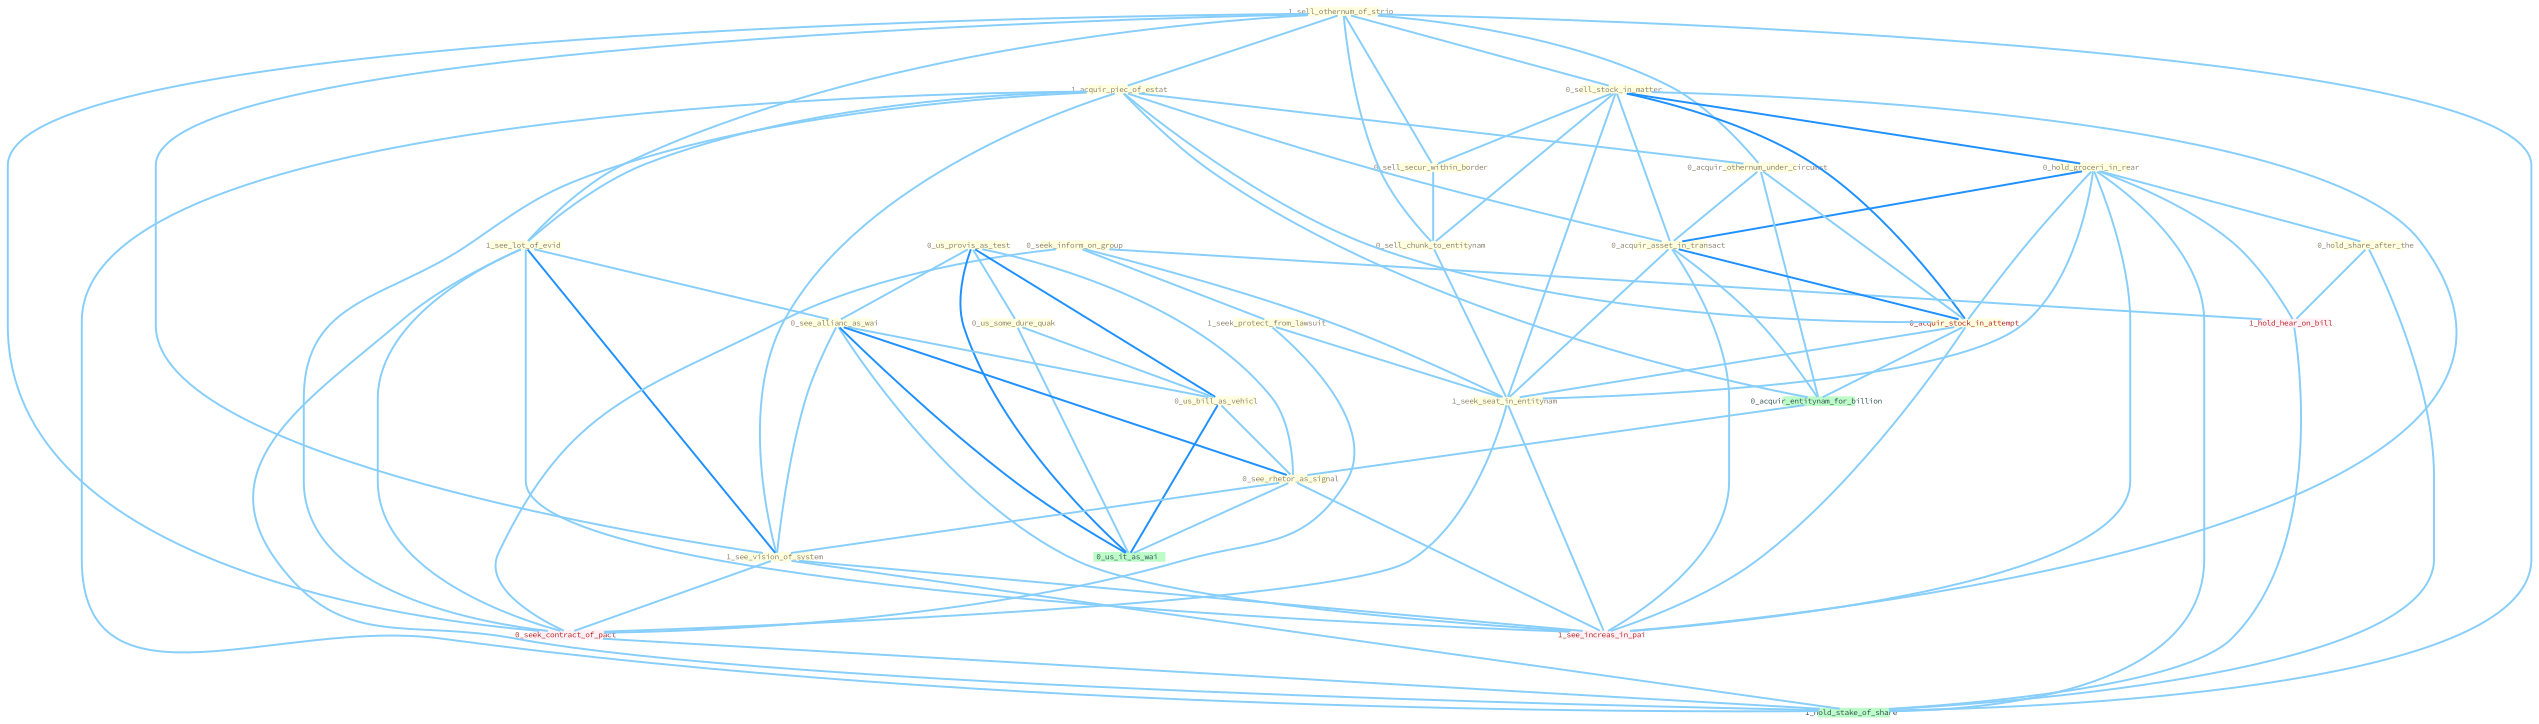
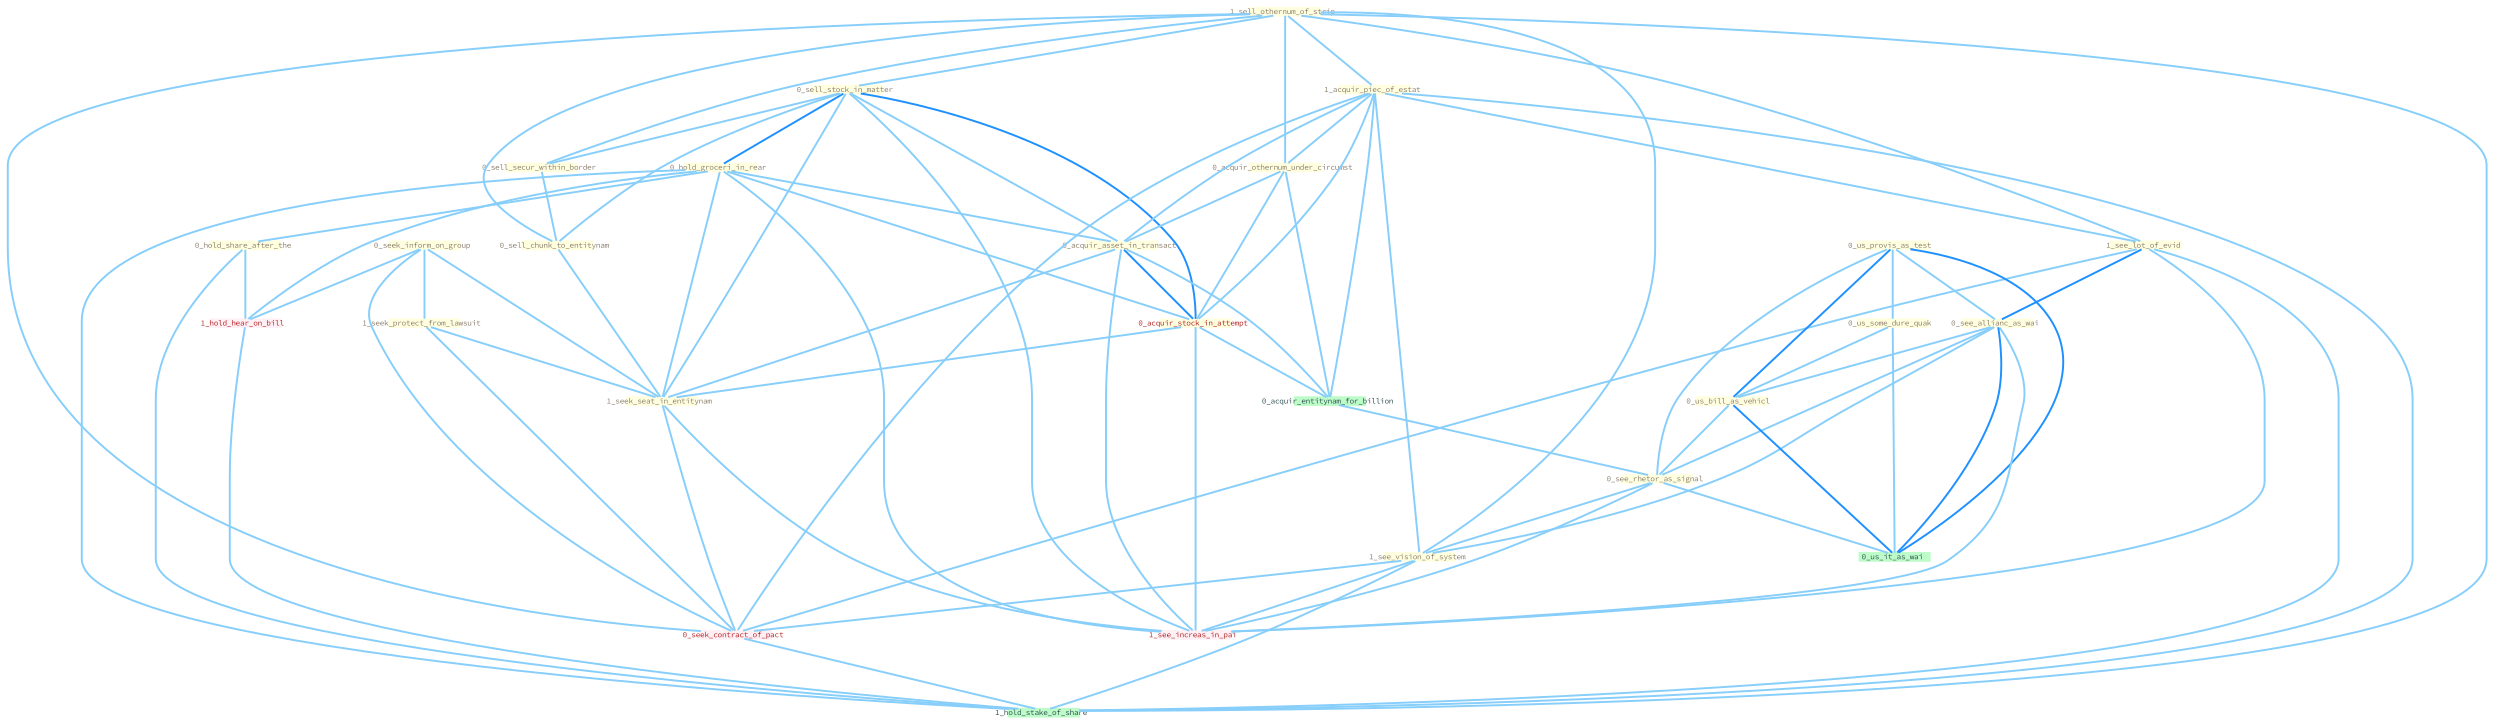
(1892, 205) -> (921, 206)
(681, 284) -> (2072, 284)
(651, 401) -> none
(1076, 405) -> (1828, 401)
